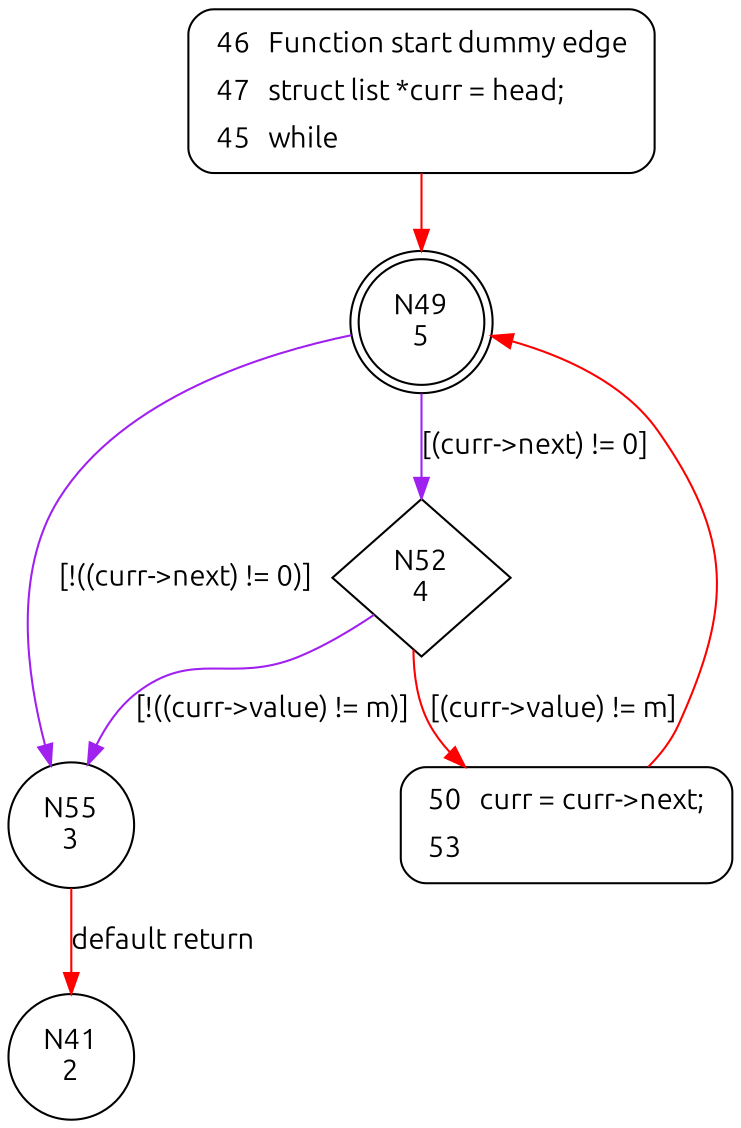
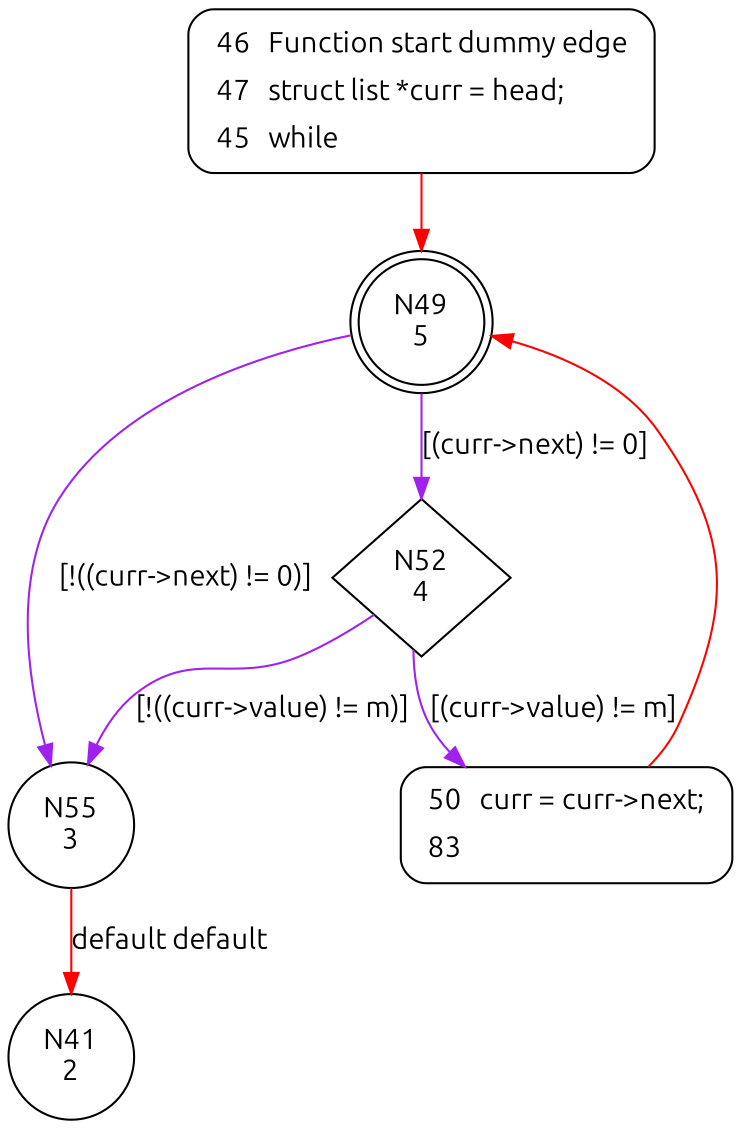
(421, 705) -> (421, 705)
(445, 848) -> (445, 848)
(164, 941) -> (170, 941)
